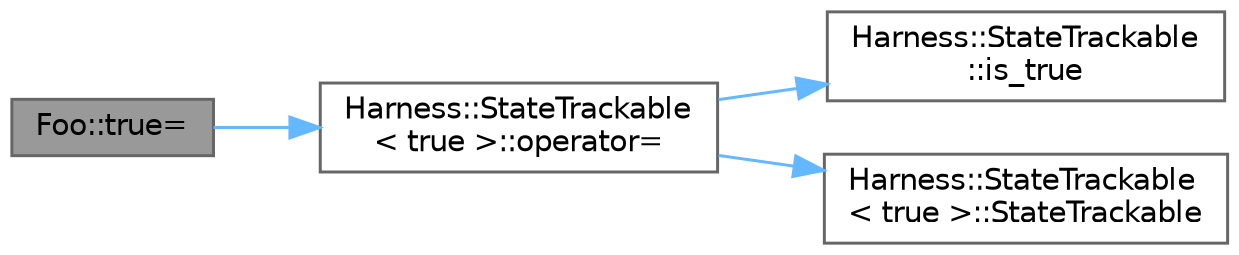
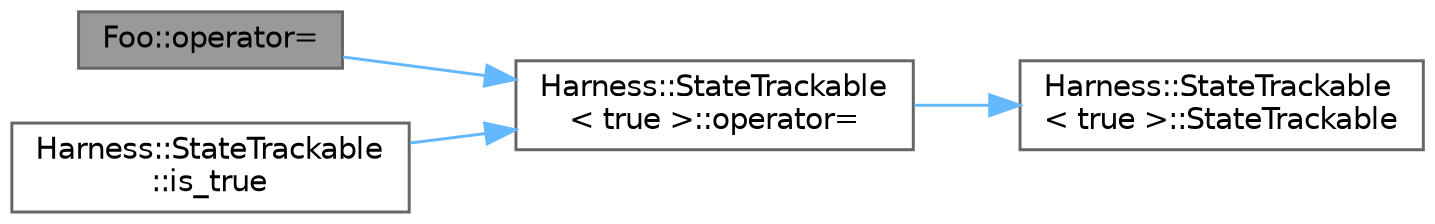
(758, 94) -> (448, 138)
(113, 128) -> (211, 40)
